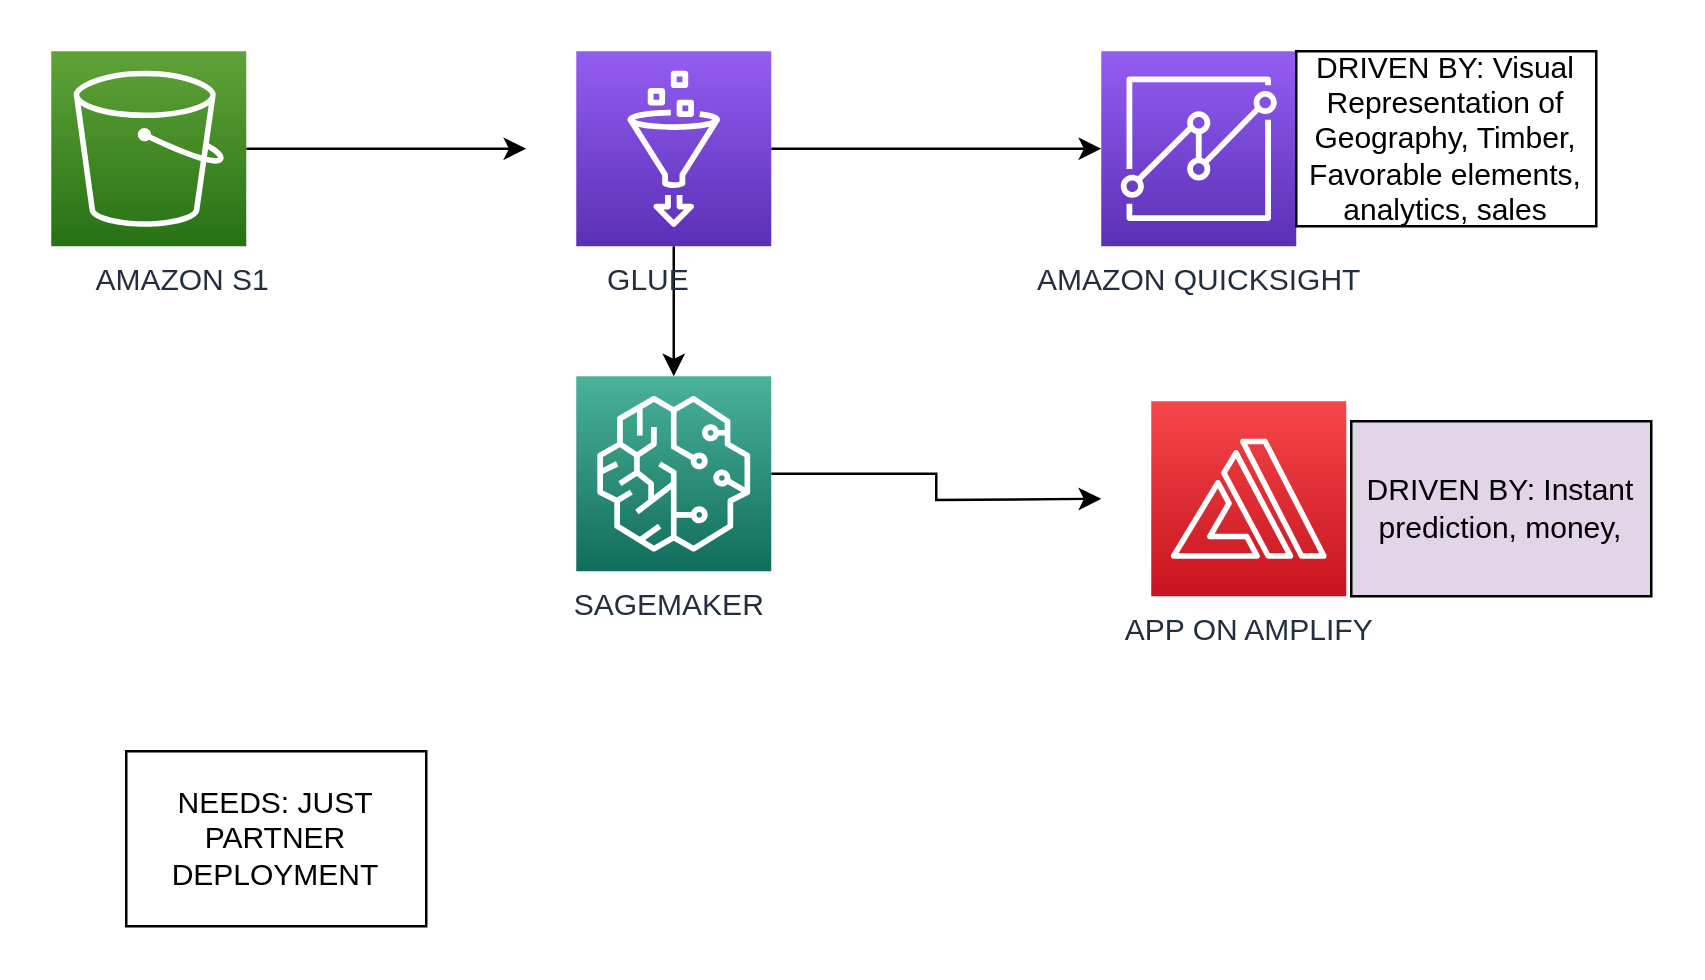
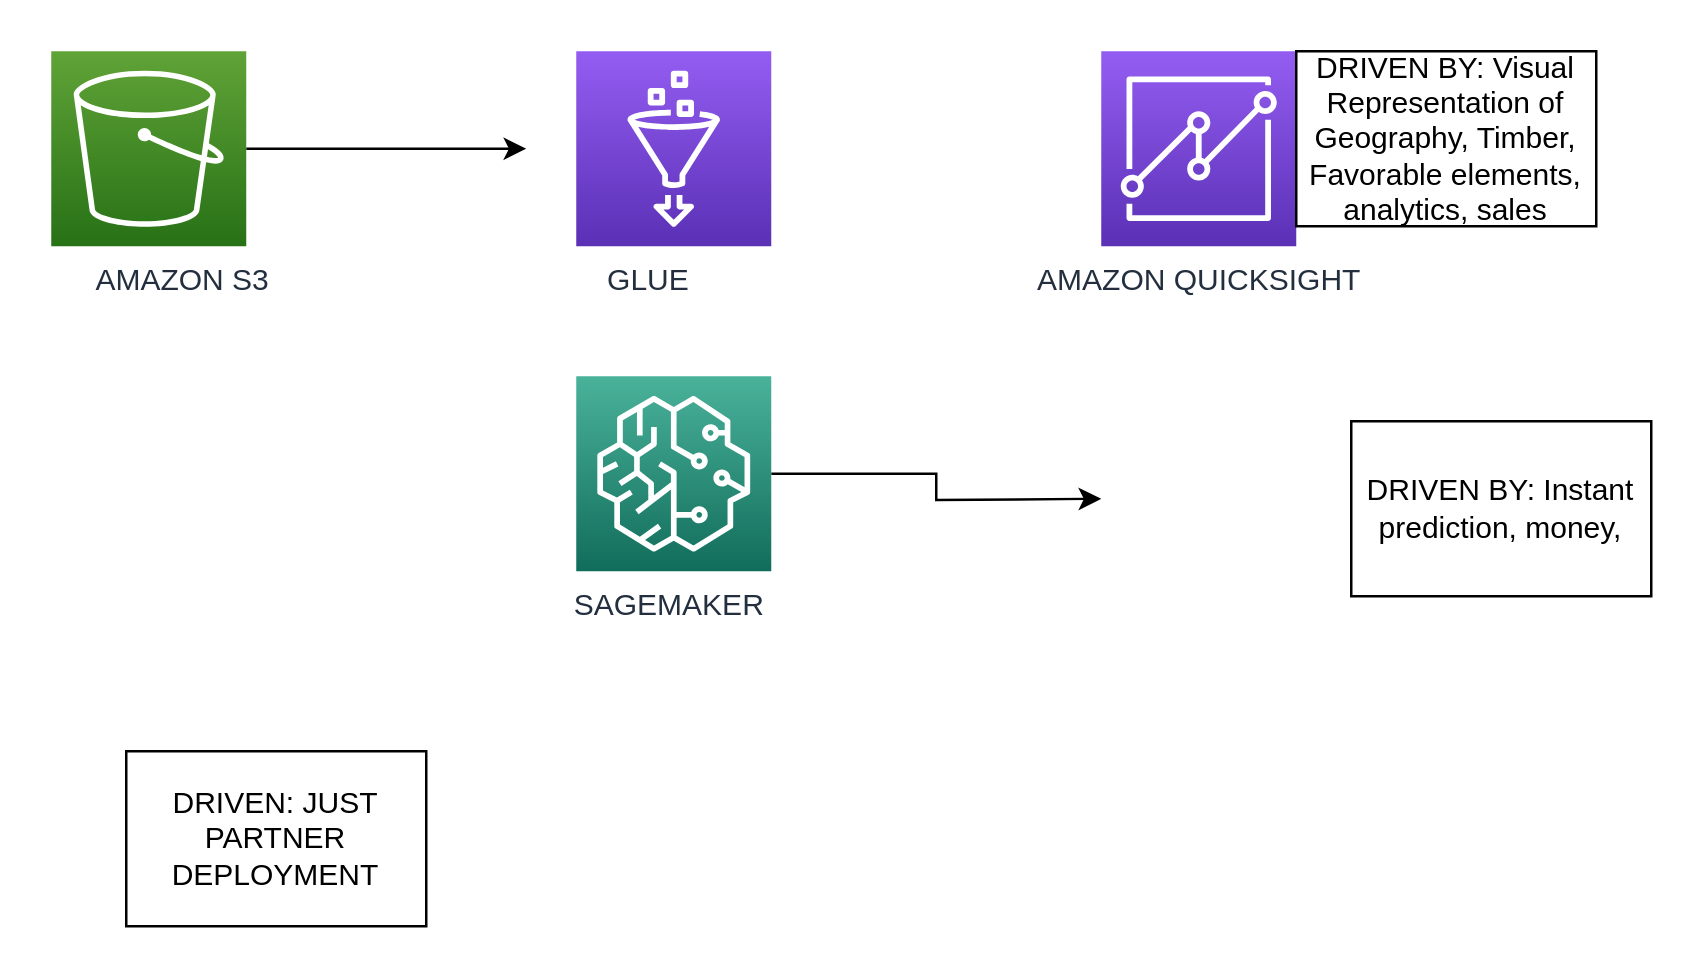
(928, 149) -> none
(150, 282) -> (150, 282)
(674, 303) -> none
(1249, 499) -> none
(1501, 509) -> (1501, 509)
(276, 839) -> (276, 839)
